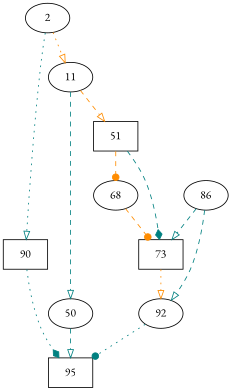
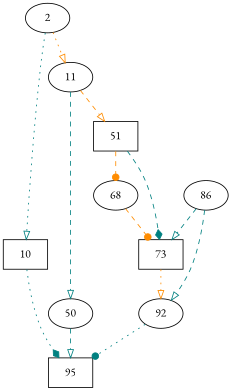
(25, 254) -> (25, 254)
